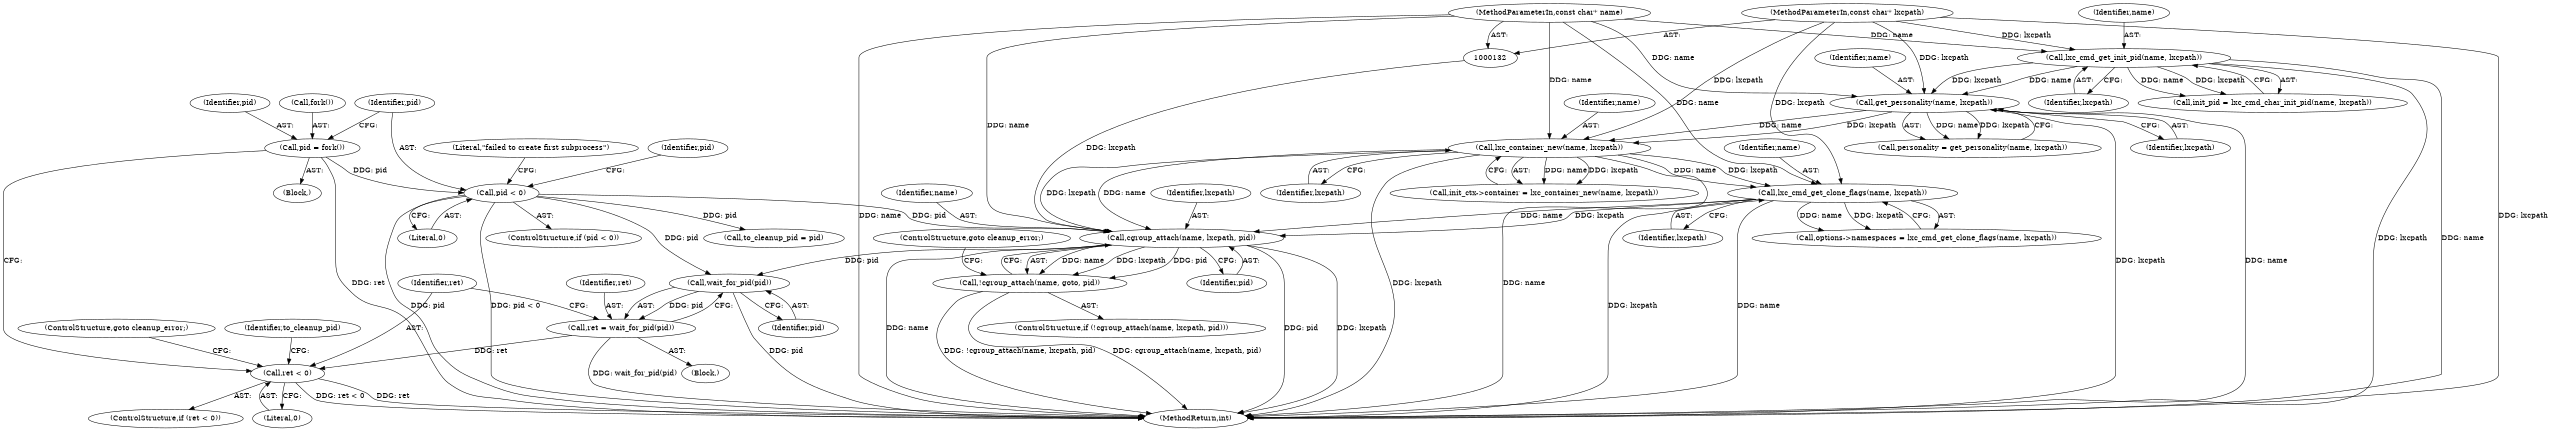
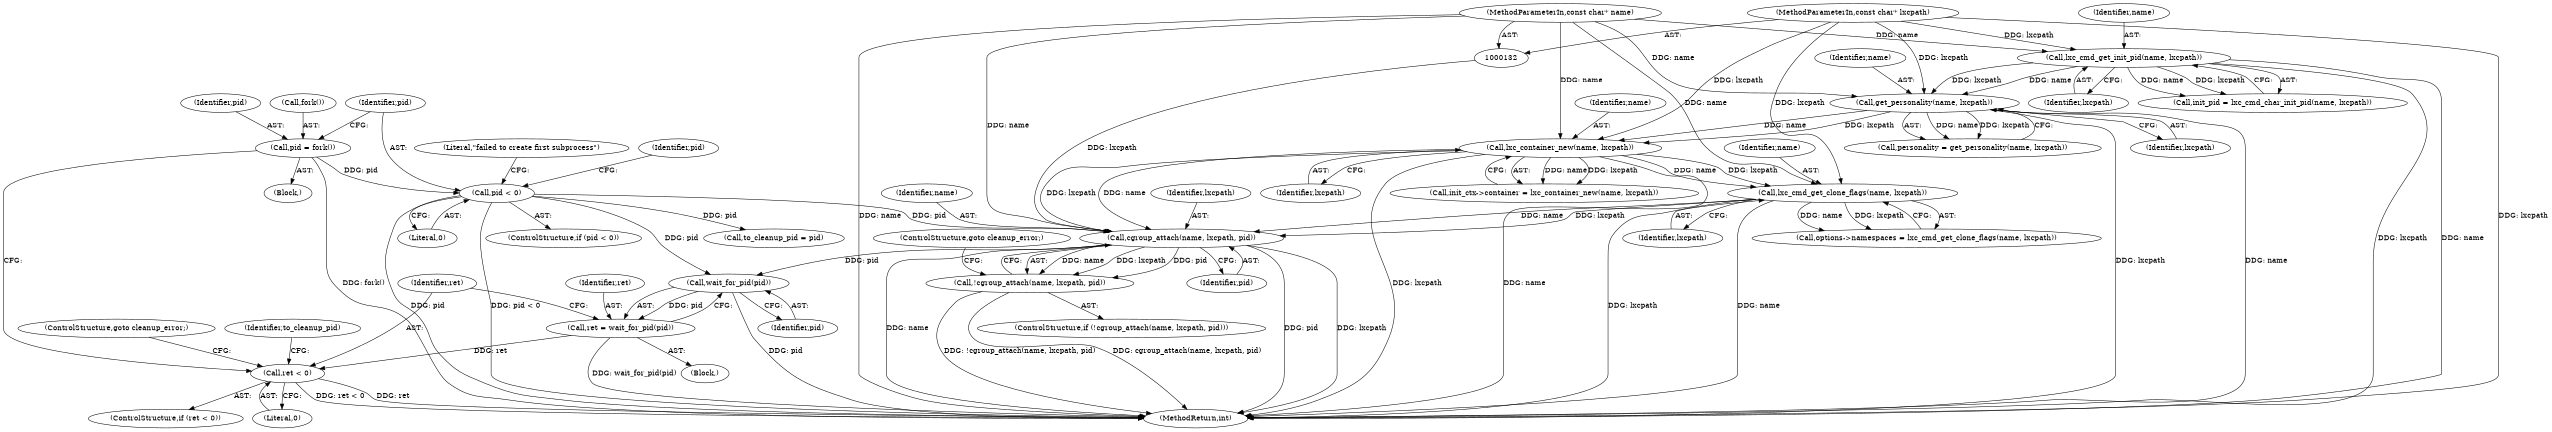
(368, 283) -> (364, 283)
(1030, 283) -> (1030, 283)
